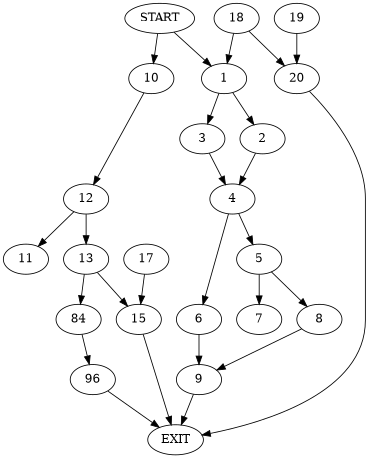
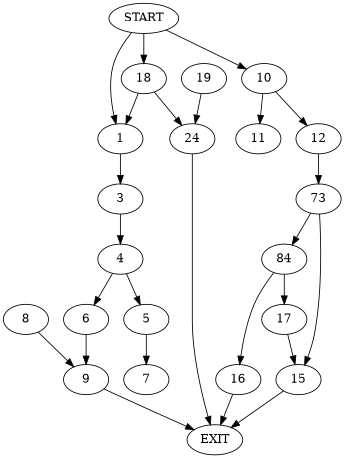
none -> (144, 44)
(297, 79) -> (192, 139)
(263, 139) -> none
(59, 226) -> (262, 105)
(86, 259) -> (319, 199)
none -> (284, 285)
(286, 286) -> none
(93, 380) -> (238, 380)
